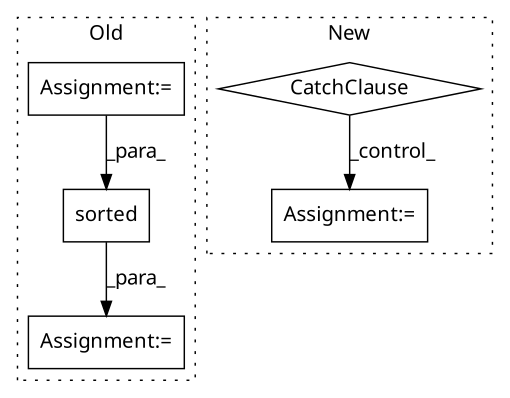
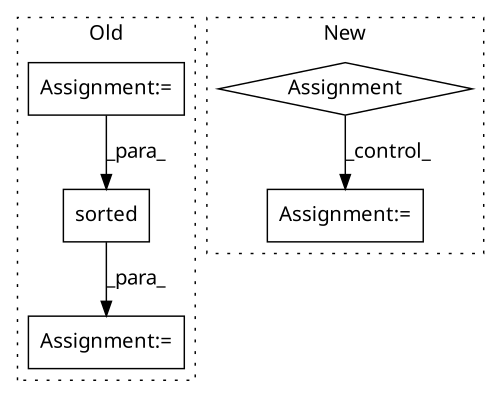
(350, 89) -> (345, 89)
